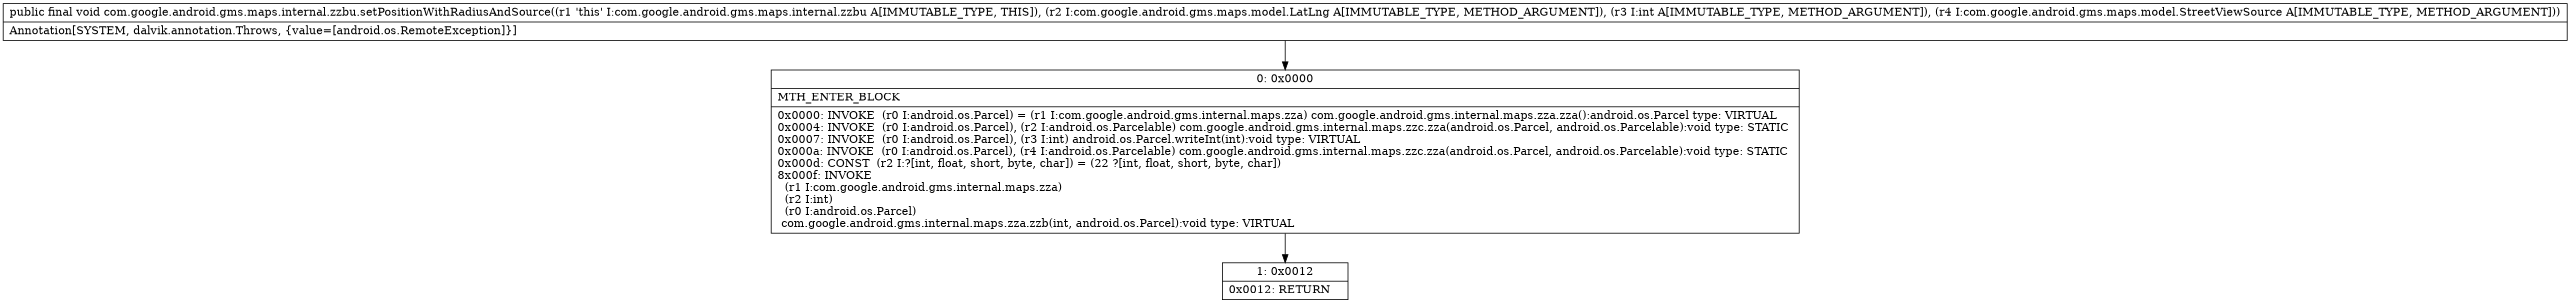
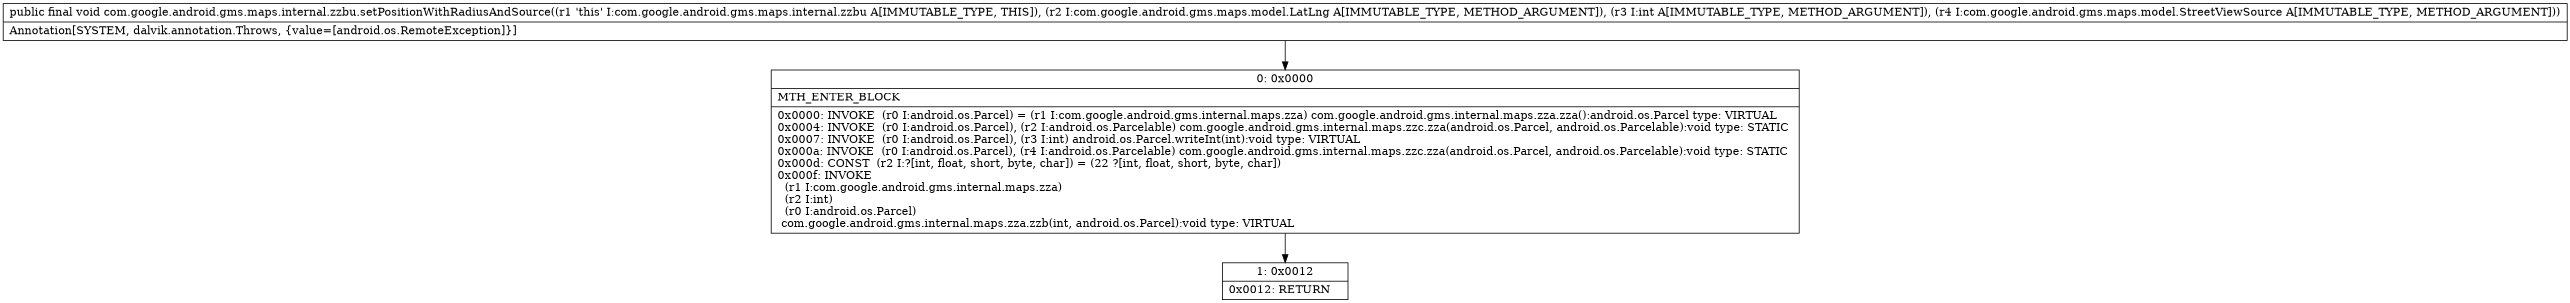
(828, 176) -> (828, 176)
